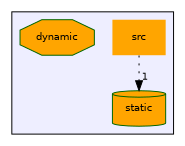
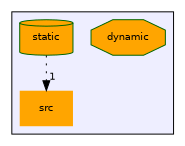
(139, 68) -> (46, 68)
